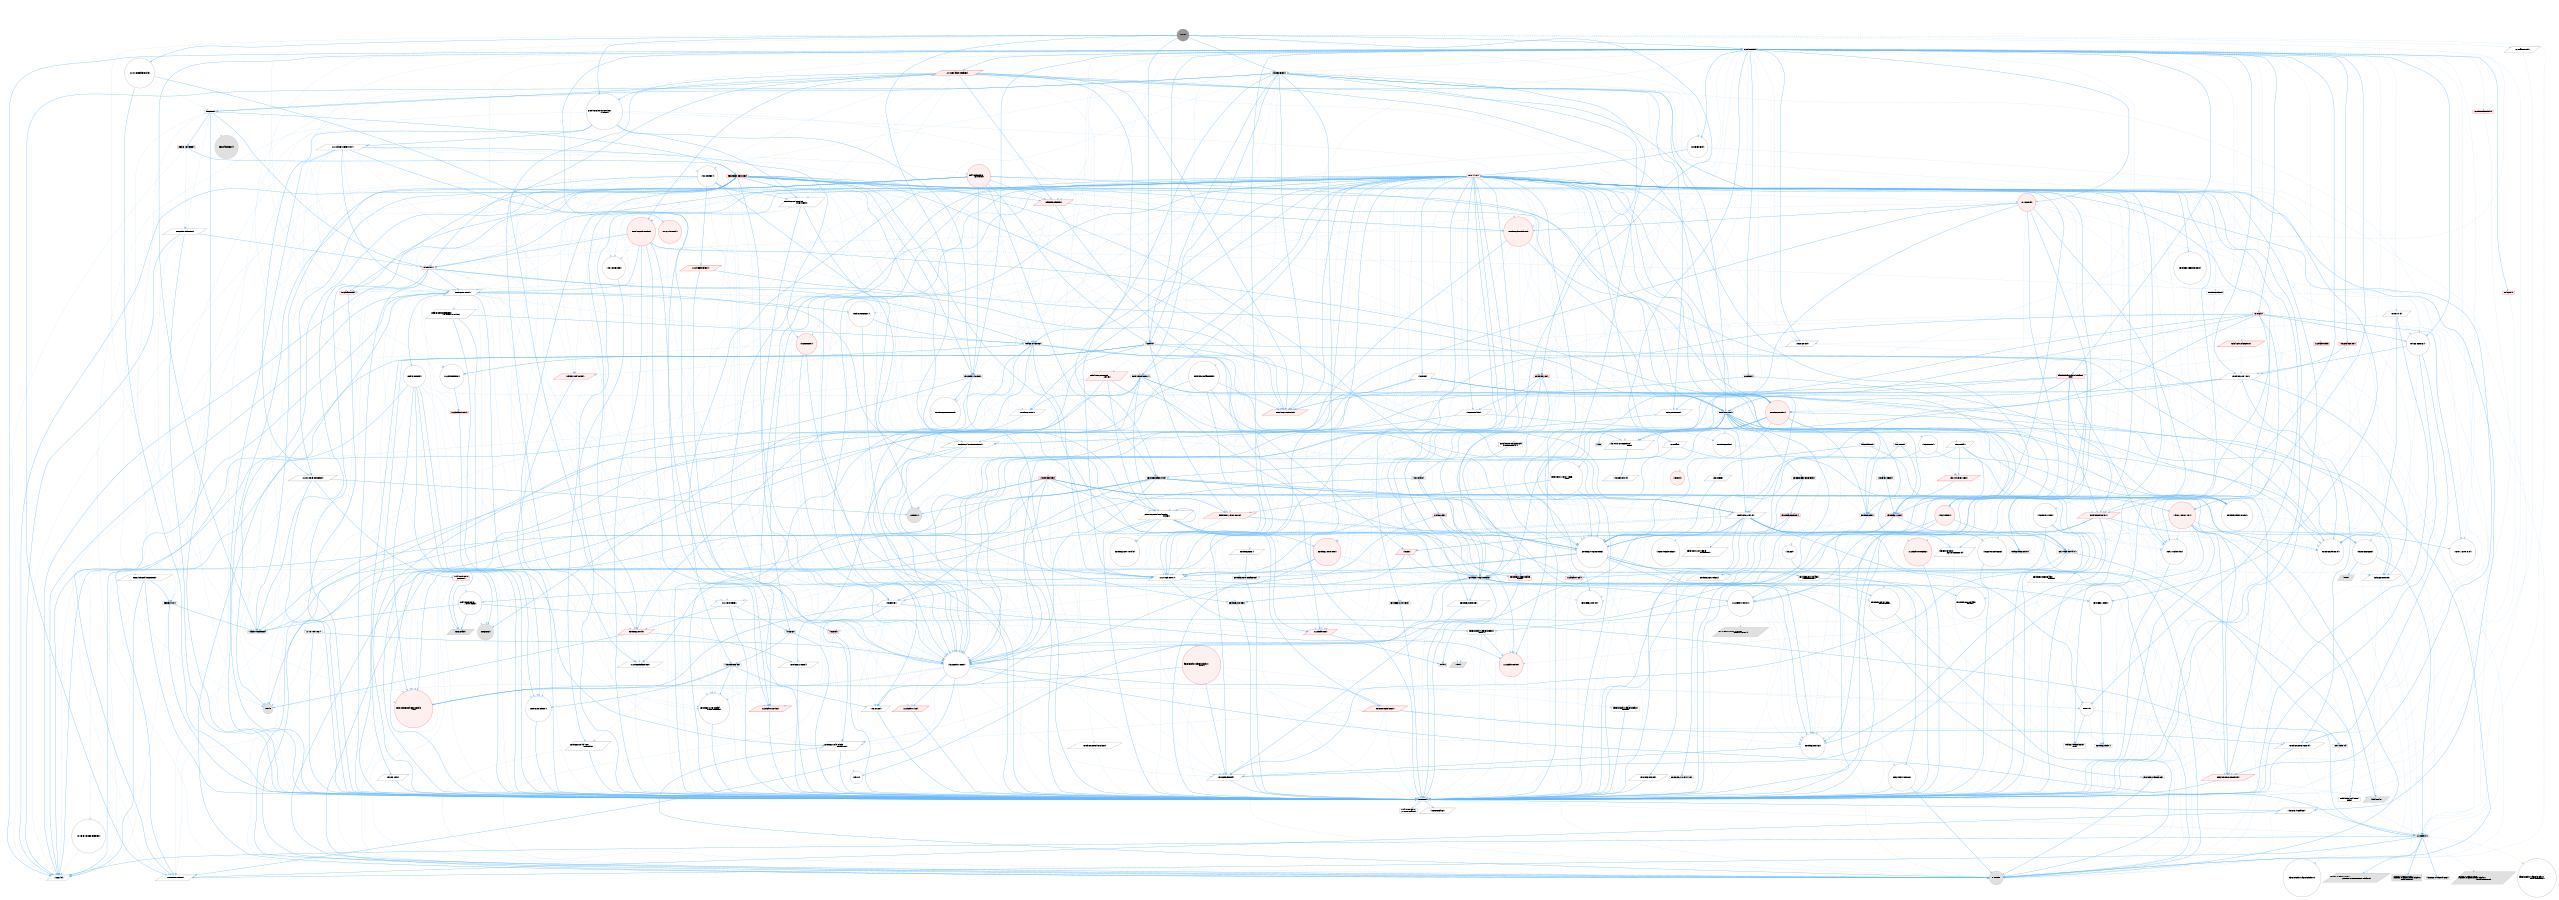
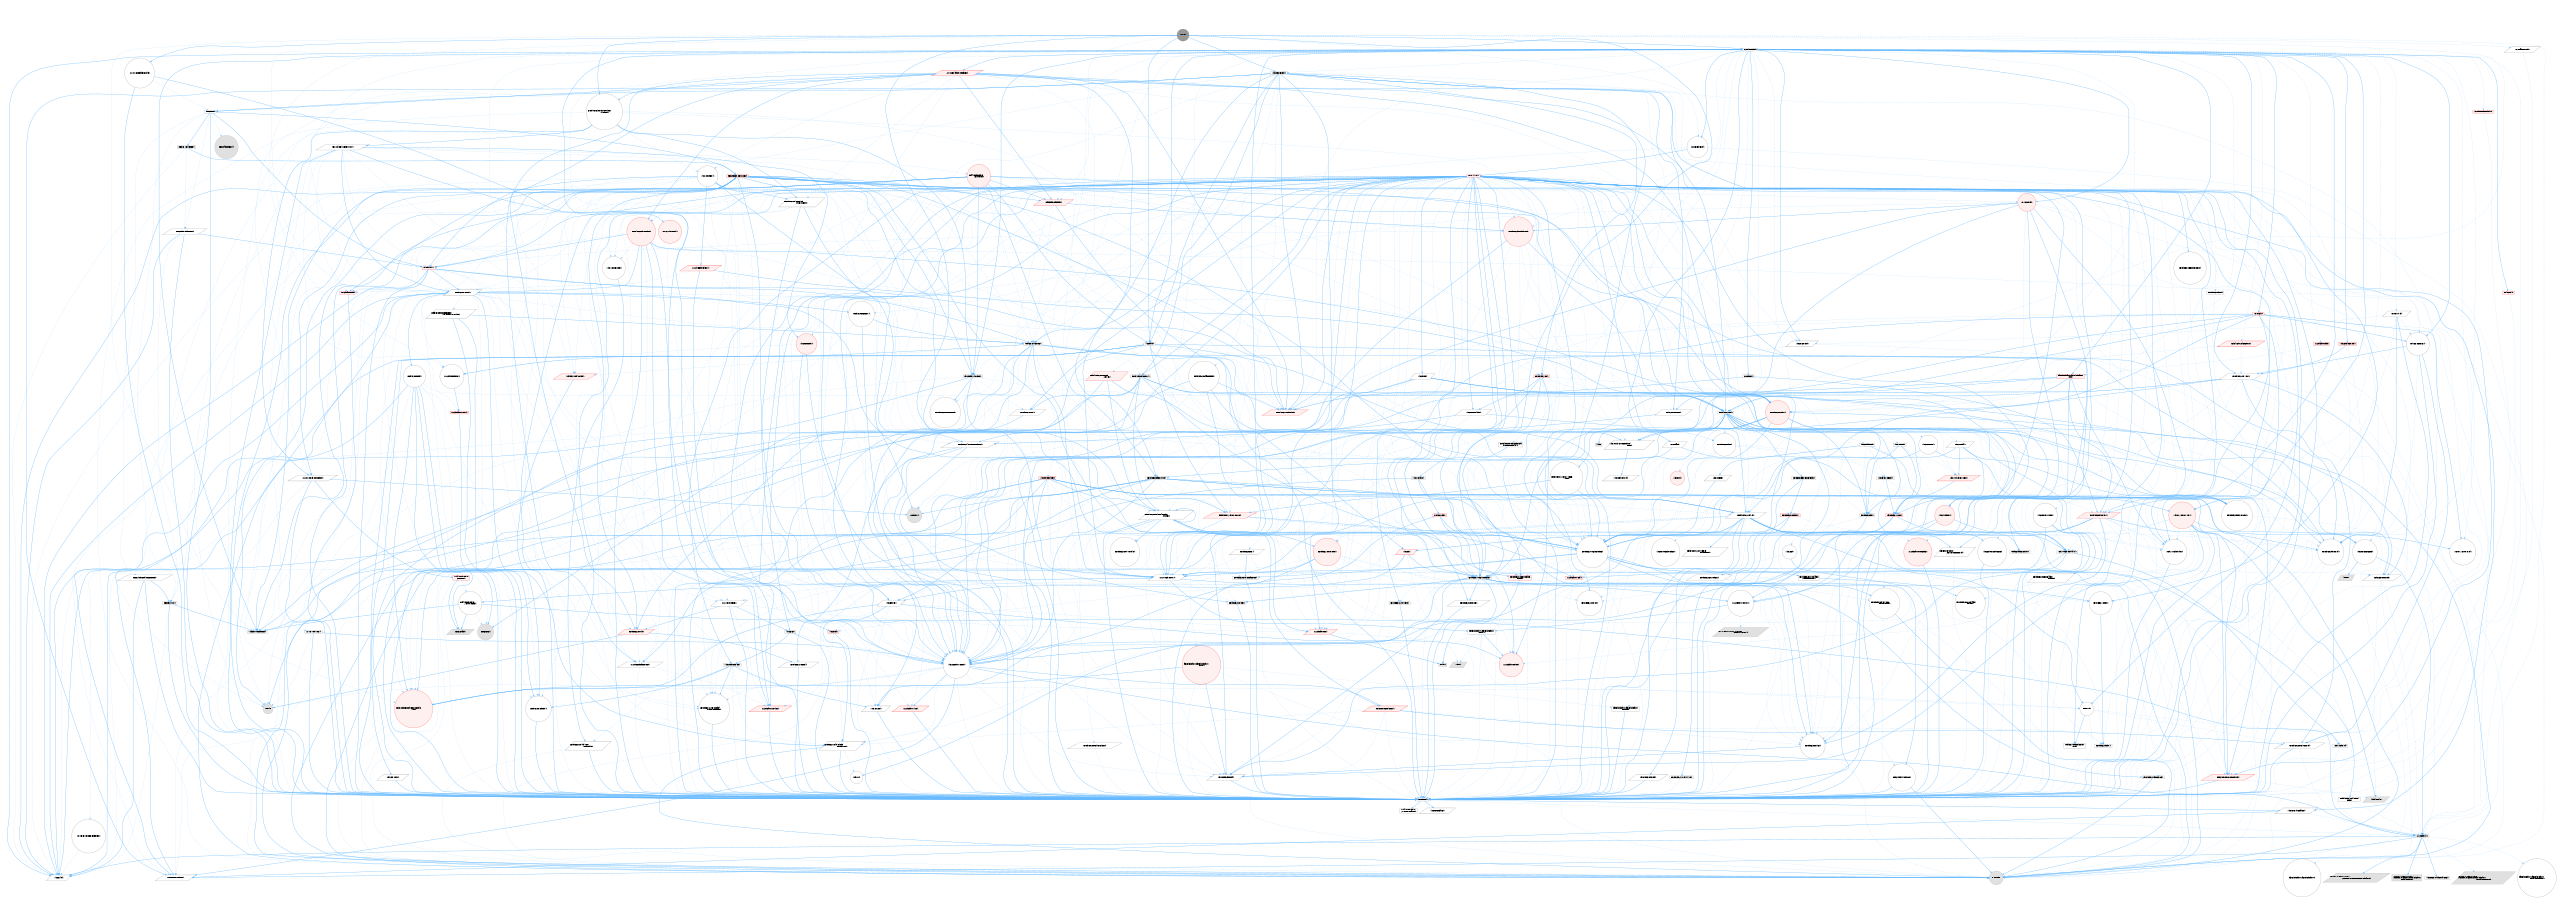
(343, 147) -> (343, 147)
(1790, 515) -> (1790, 515)
